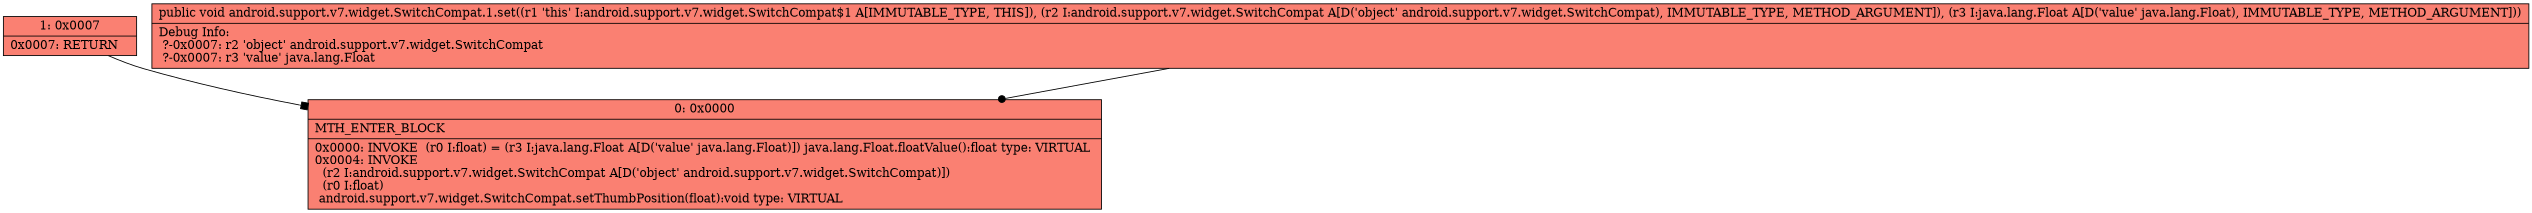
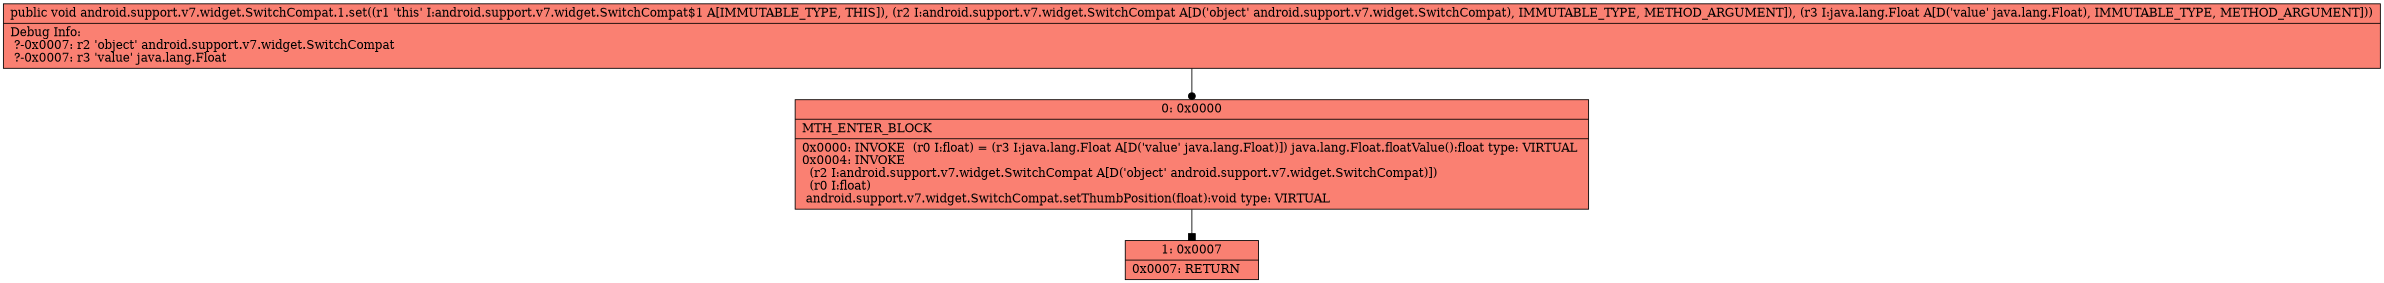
(203, 84) -> (1192, 221)
